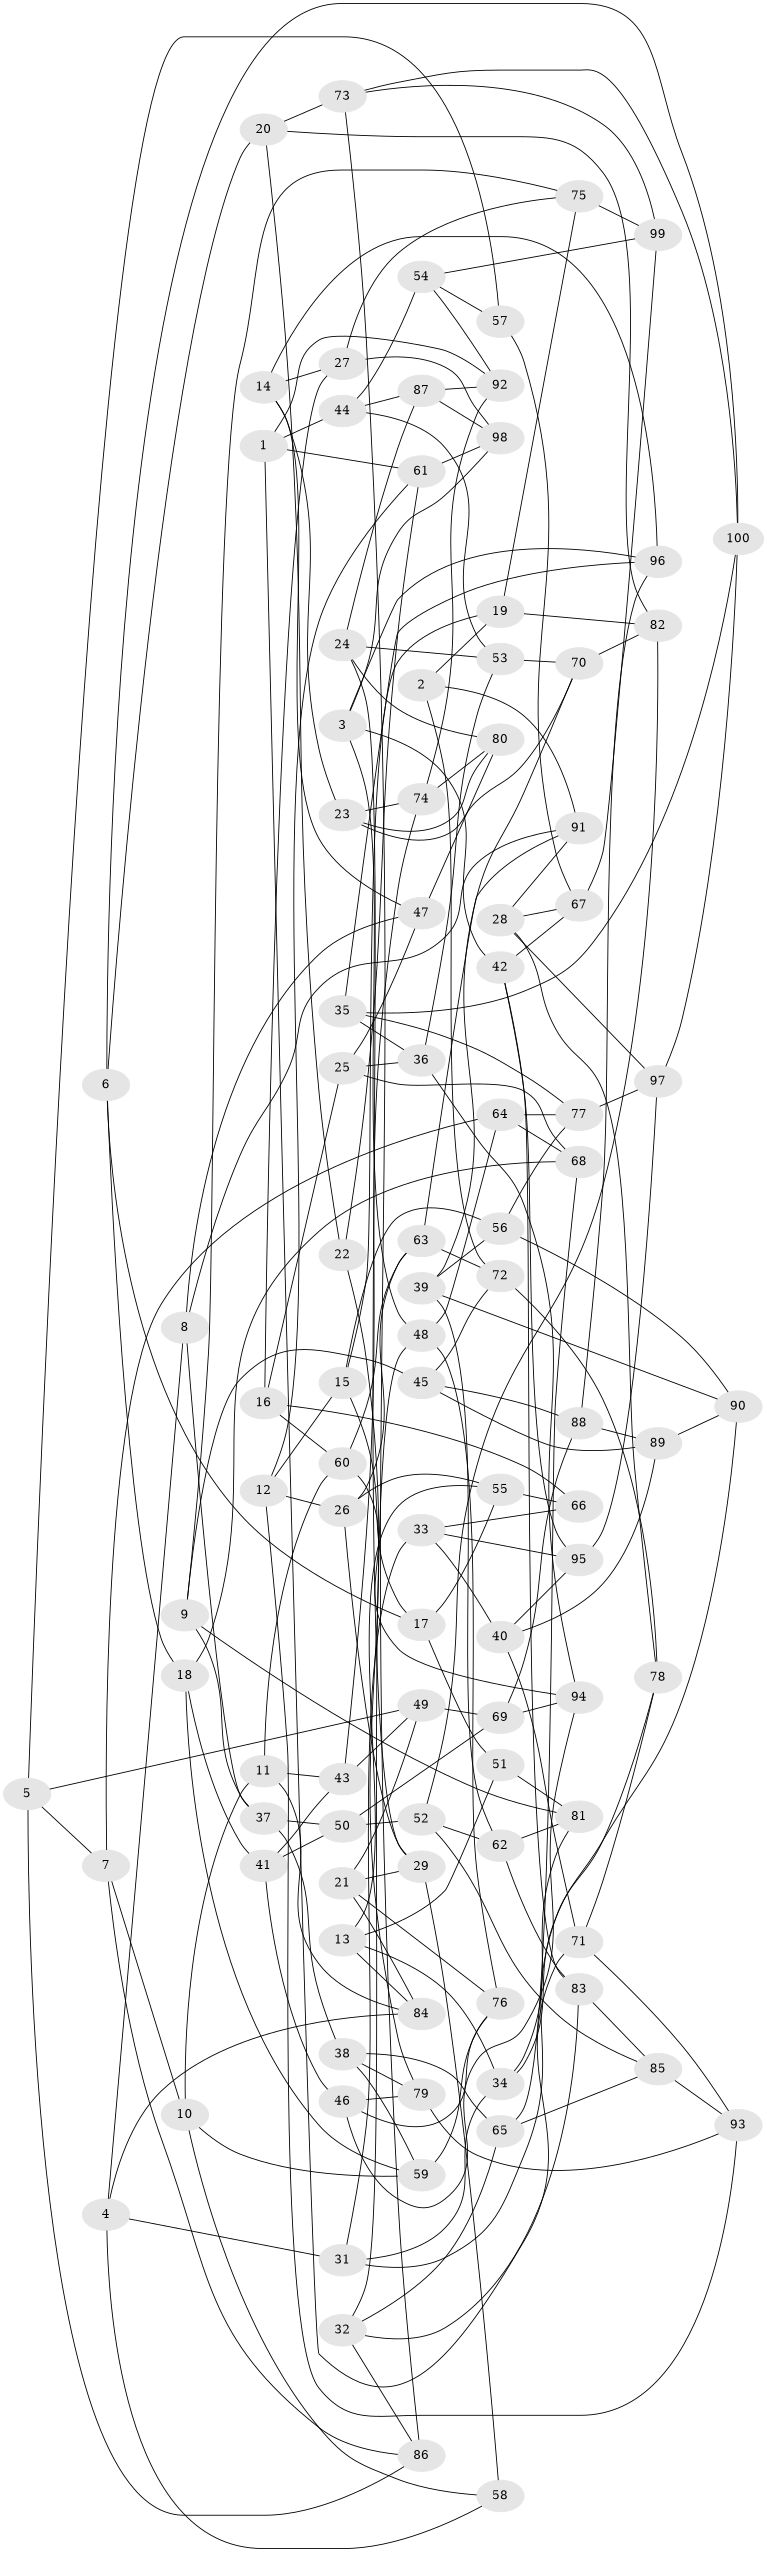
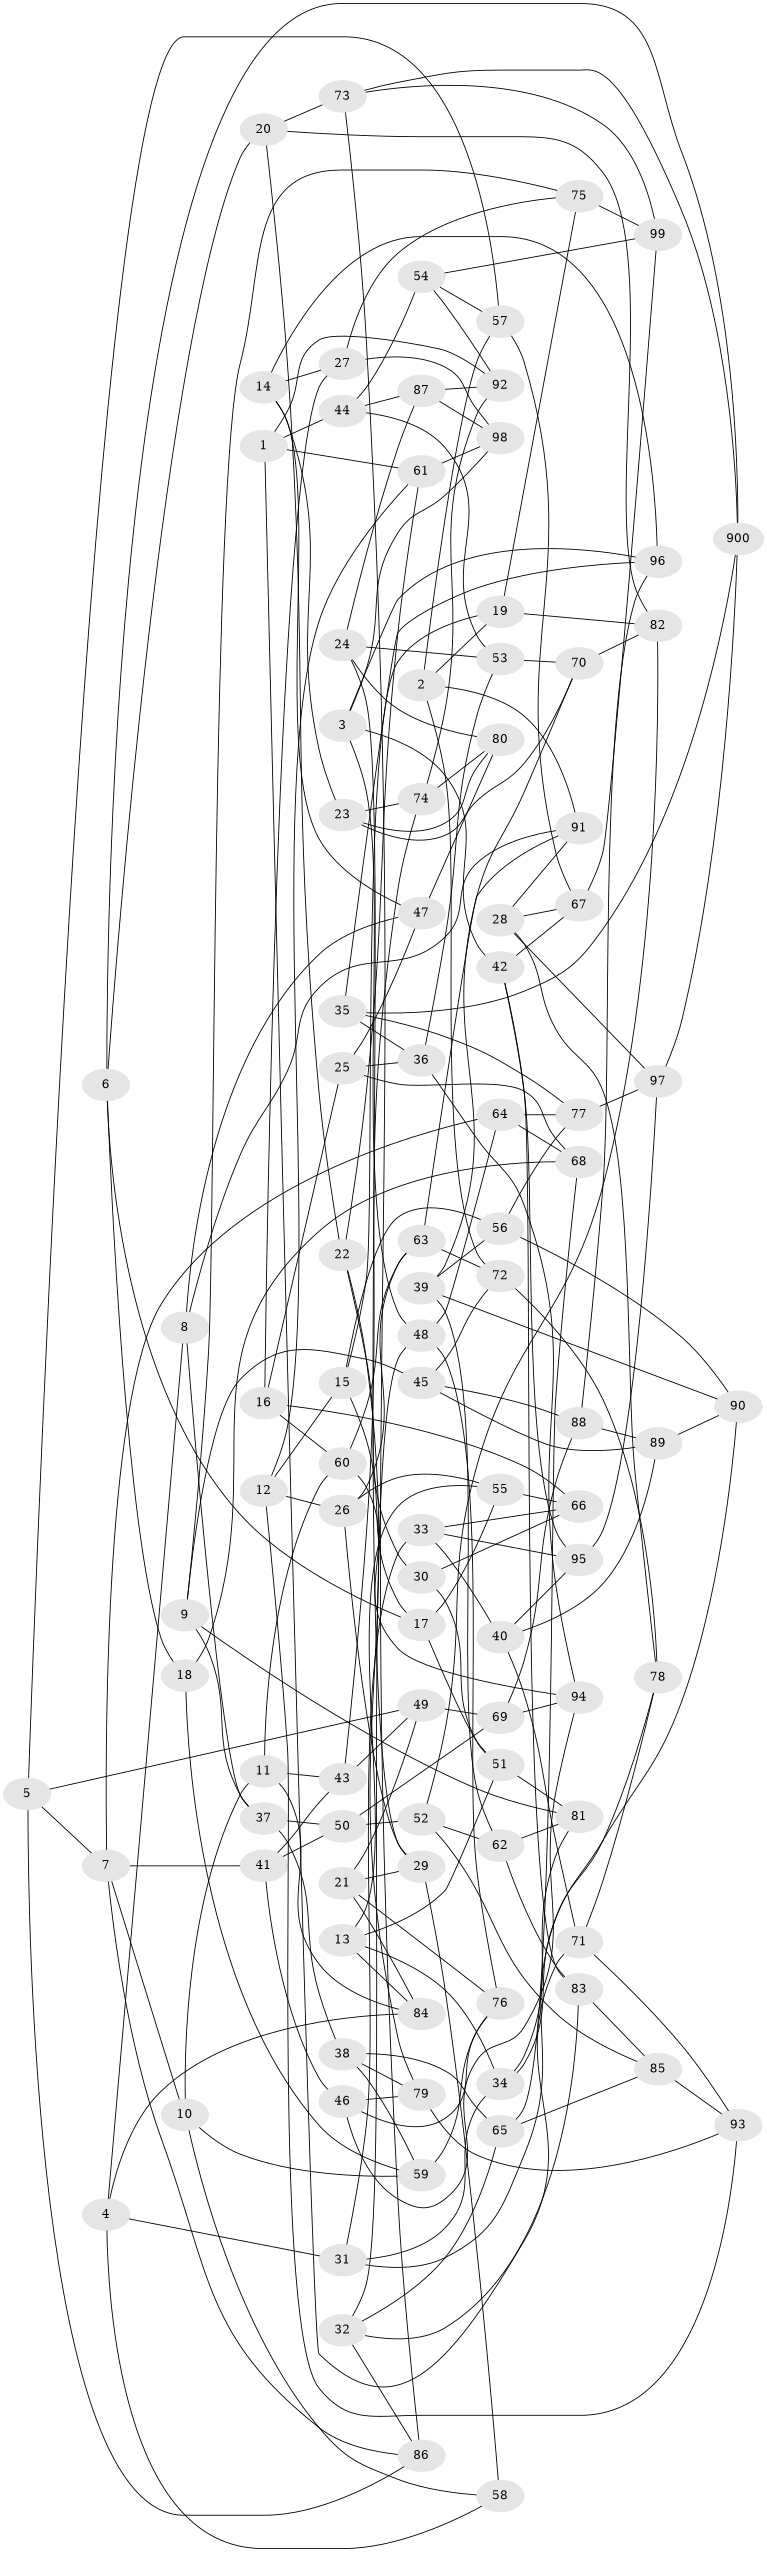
none -> (448, 500)
(738, 539) -> (738, 539)
none -> (422, 1578)
(210, 1776) -> (185, 1866)
